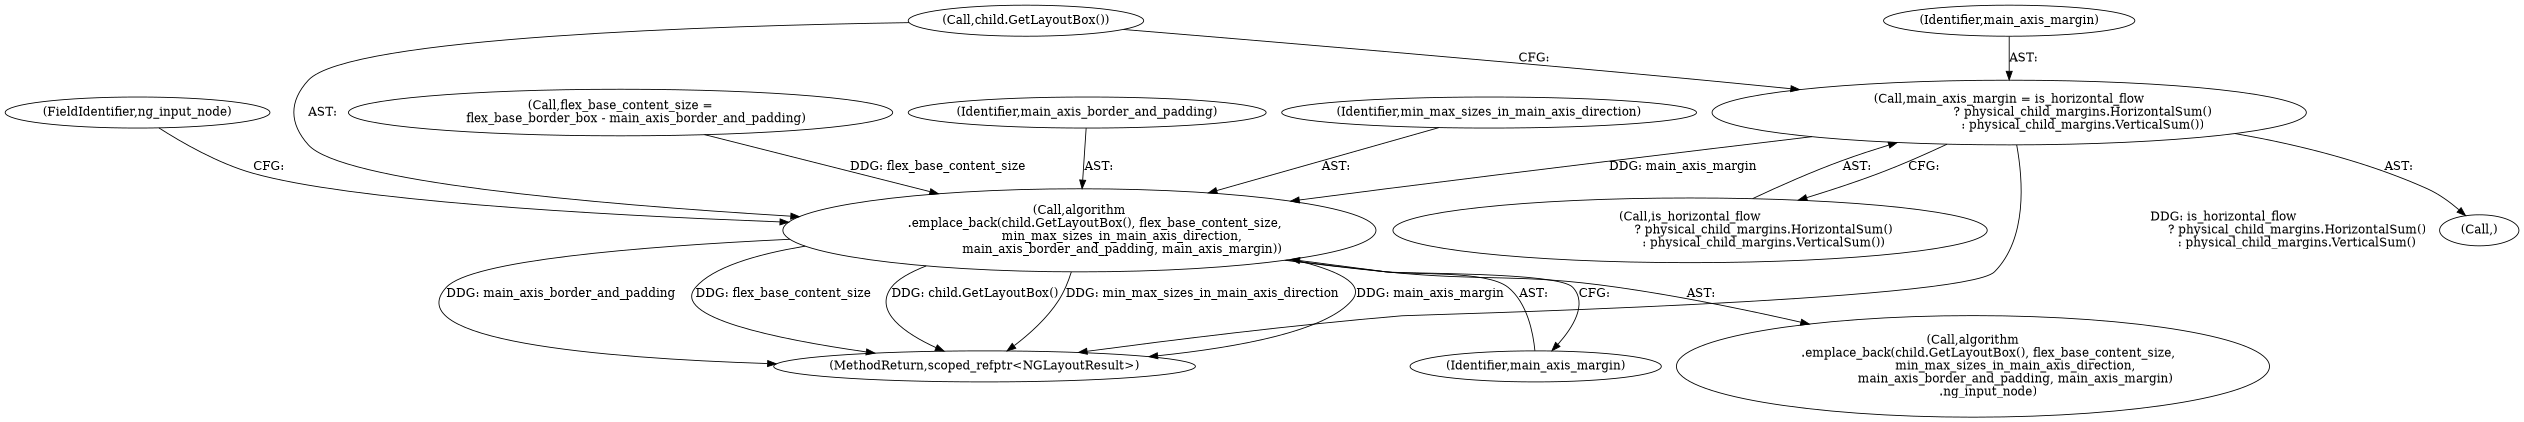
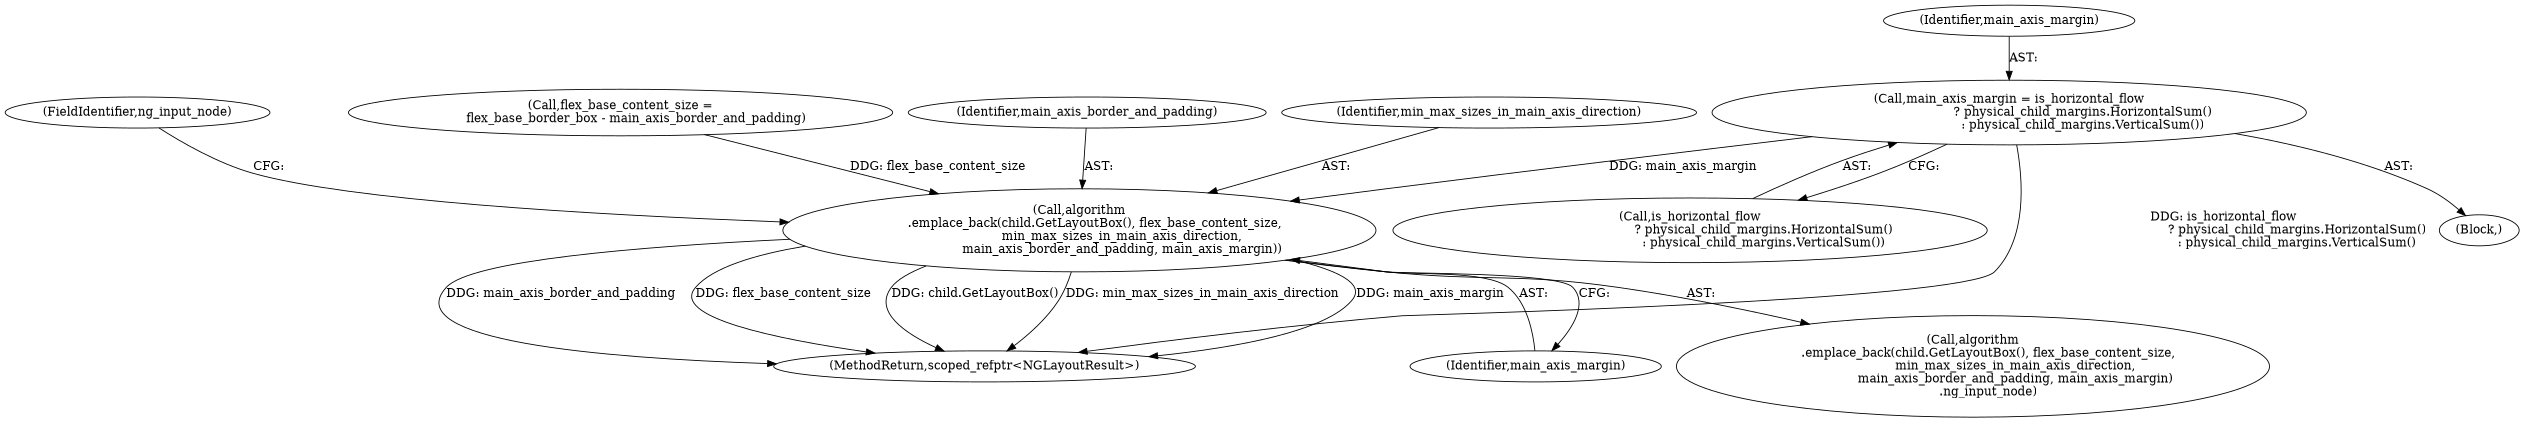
(1026, 21) -> none
(2479, 230) -> (2479, 230)
